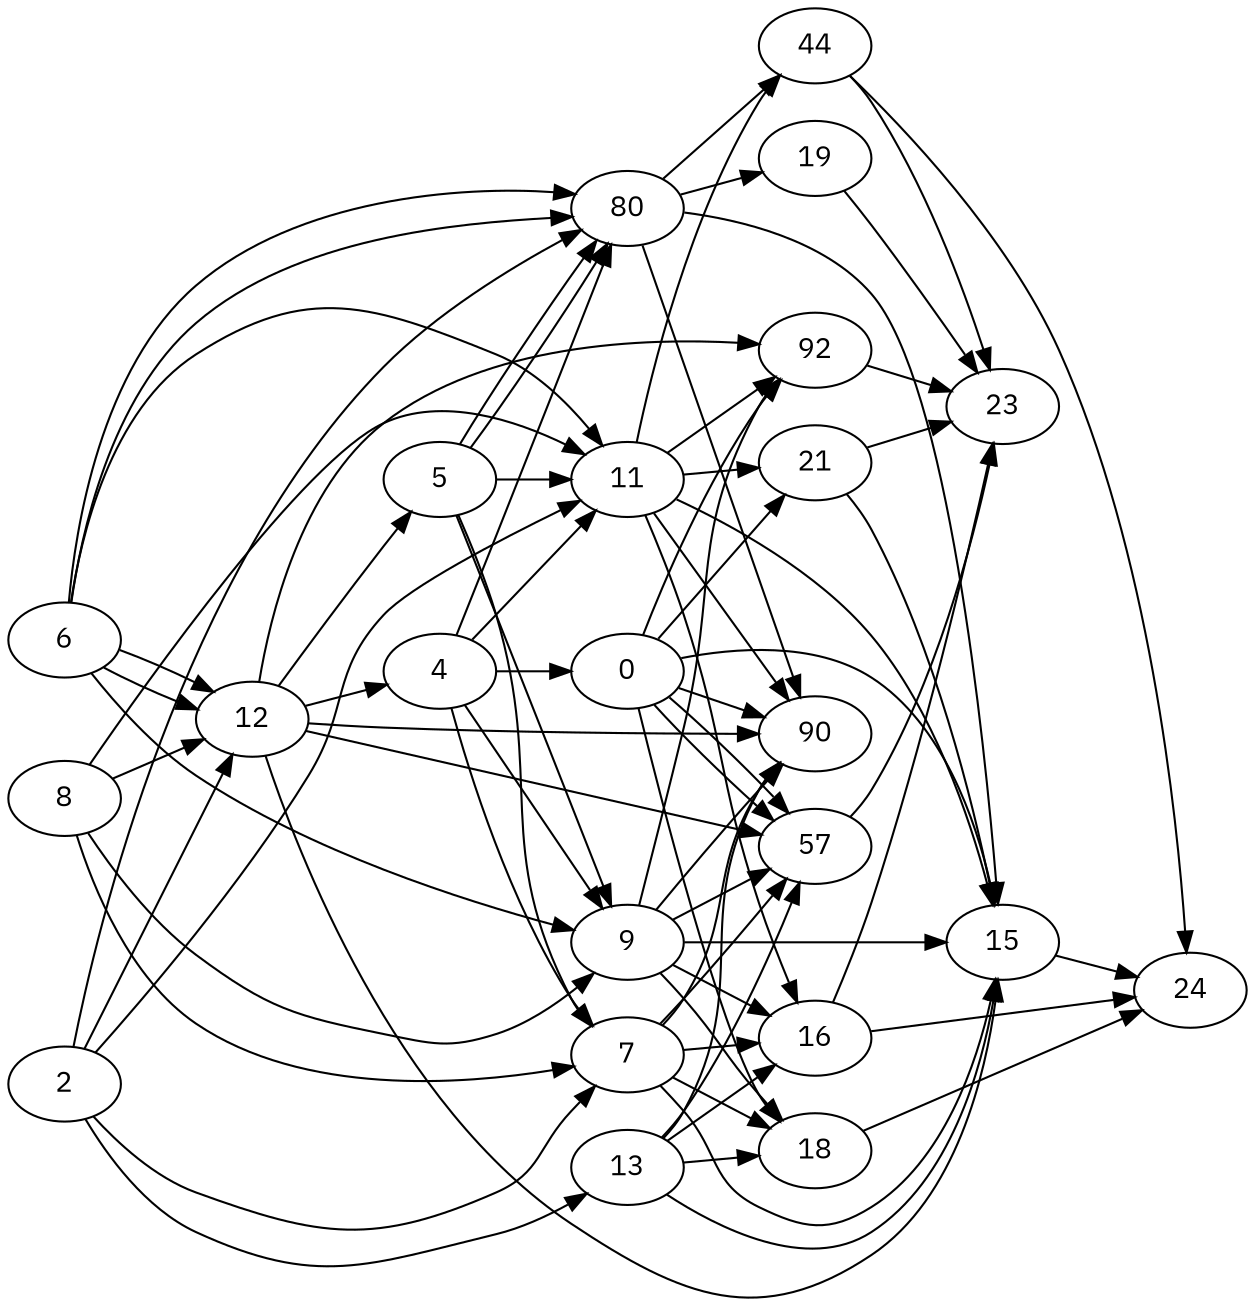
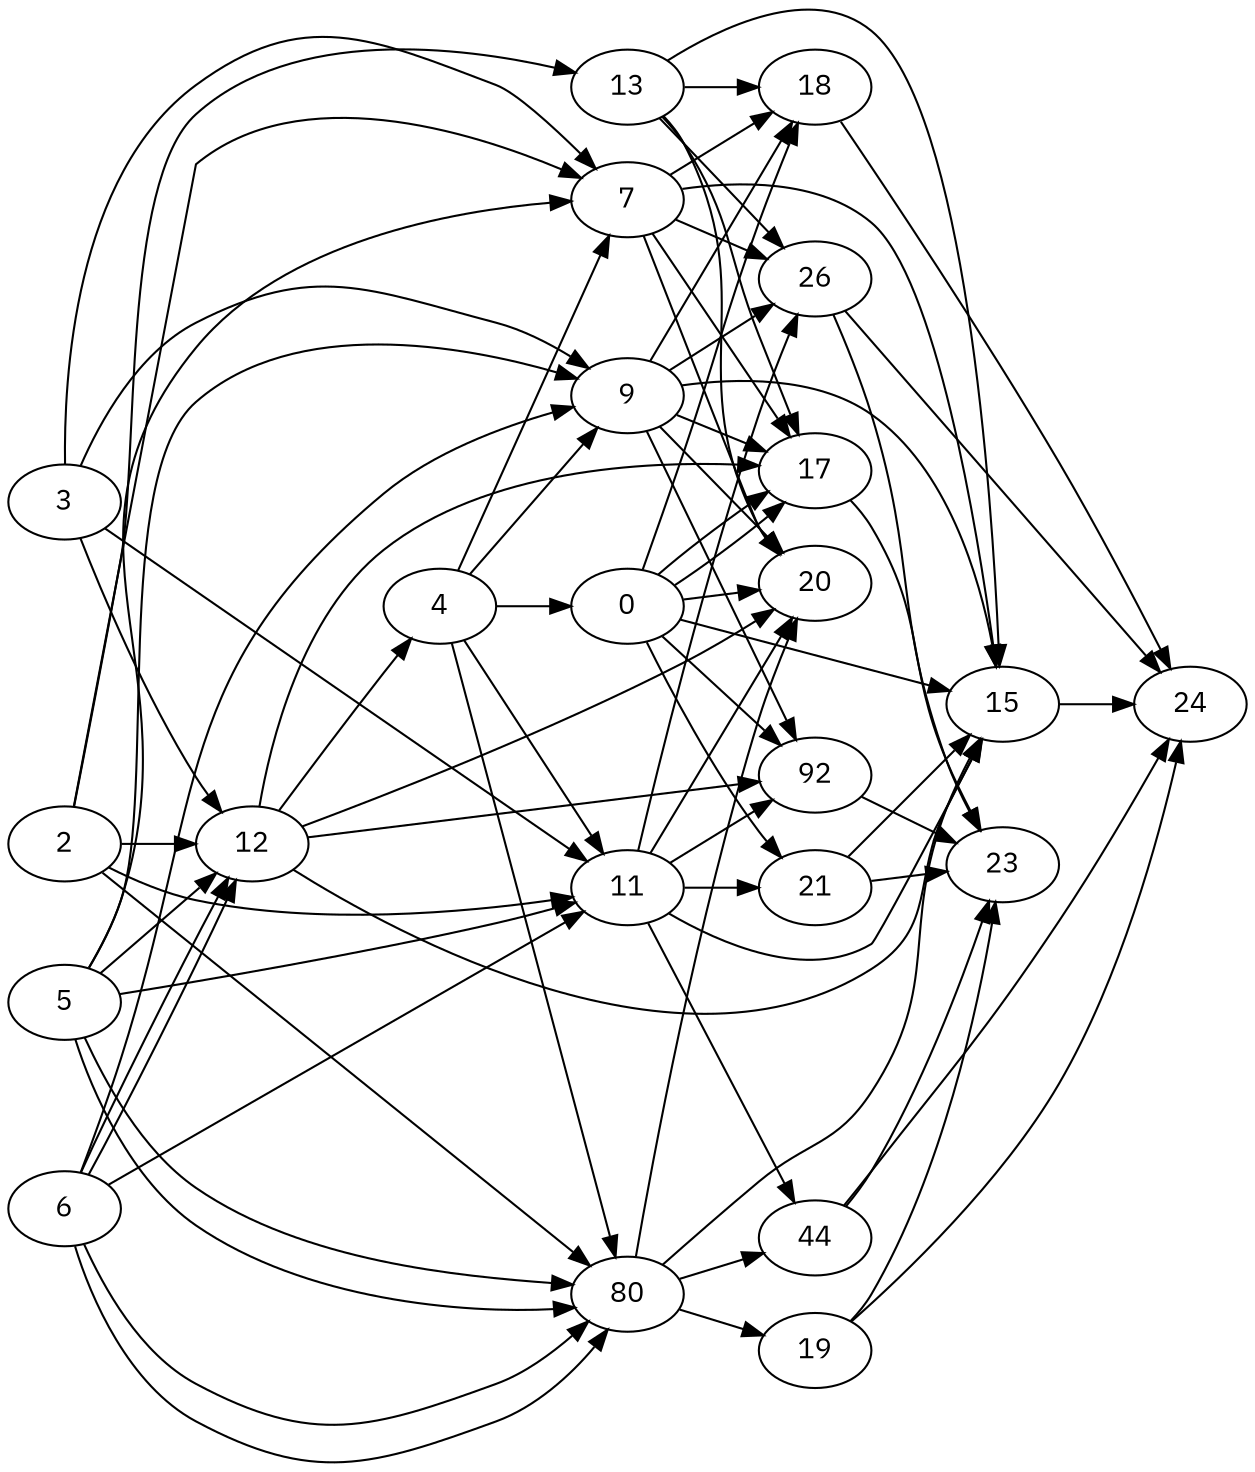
(338, 606) -> (140, 939)
(815, 734) -> (815, 583)
(65, 798) -> (65, 502)
(815, 846) -> (815, 471)
(815, 1038) -> (815, 279)
none -> (1065, 1072)
